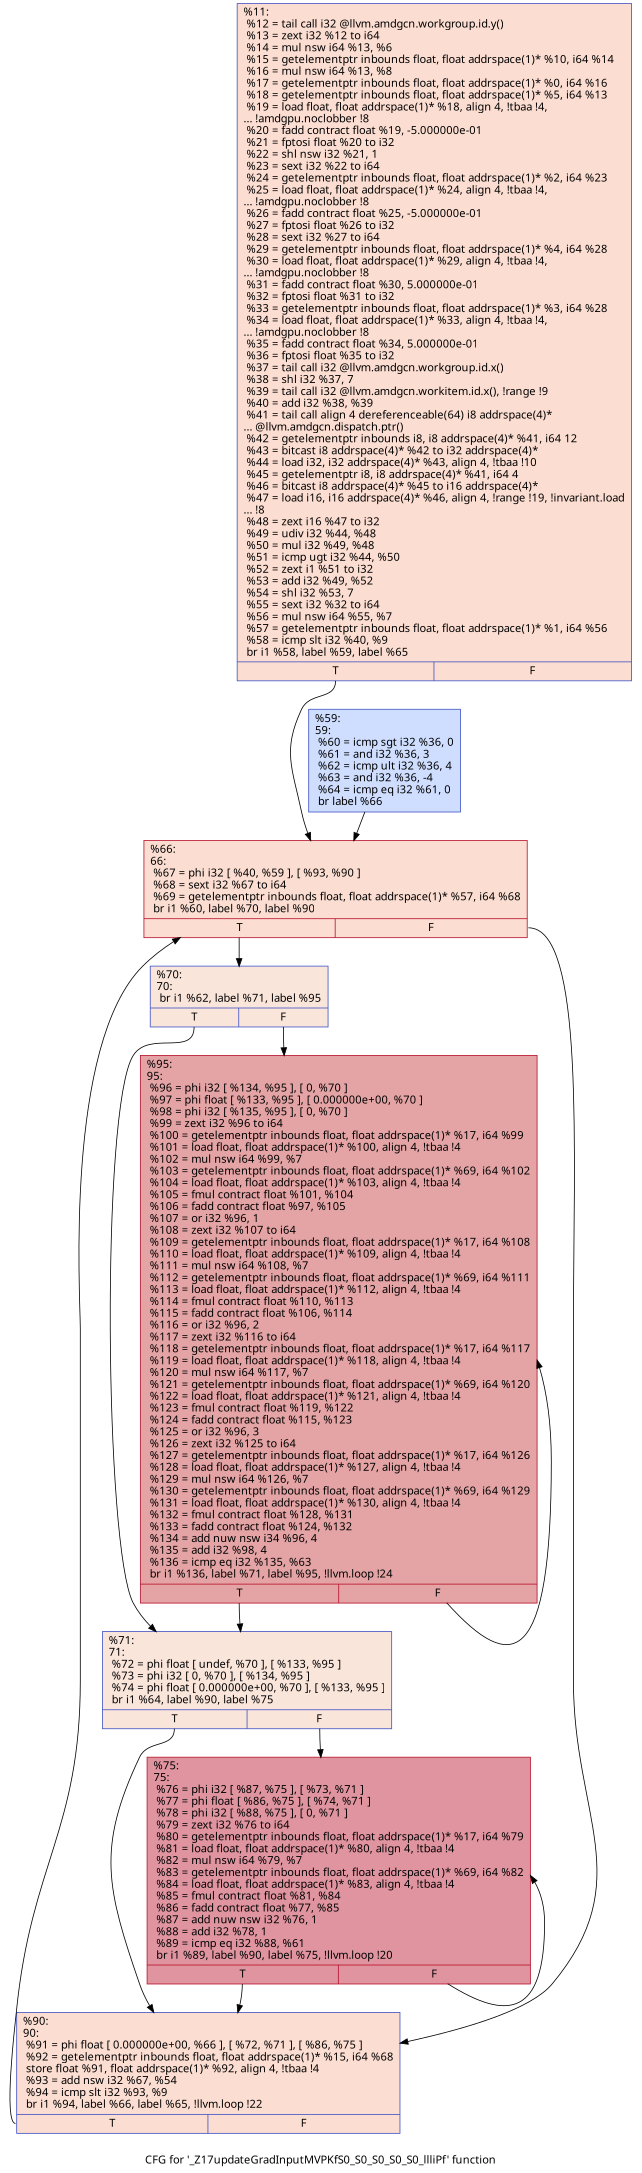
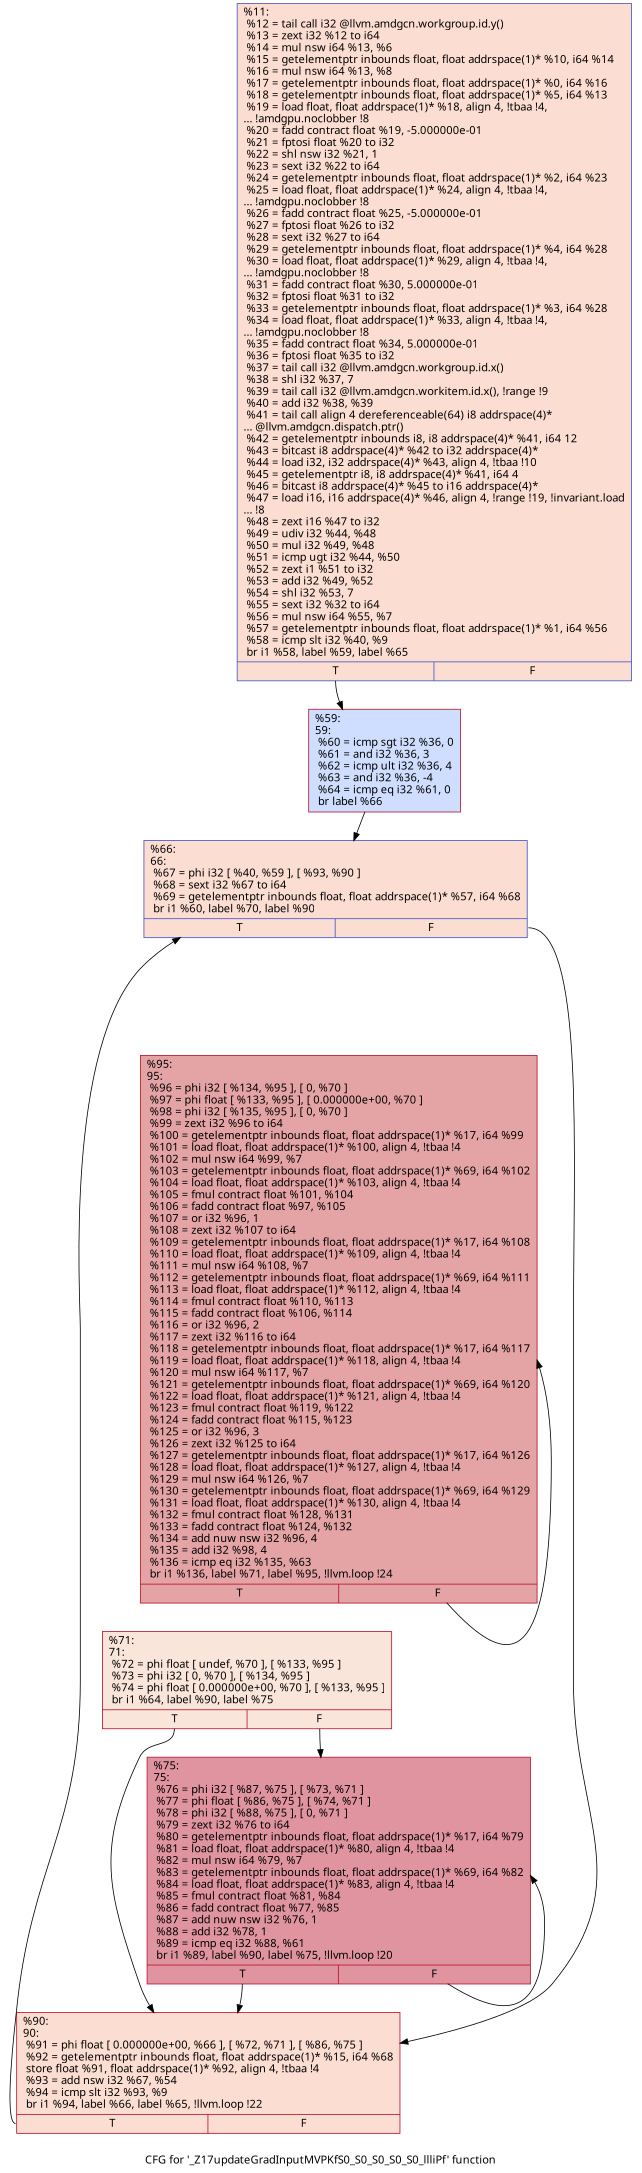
(291, 748) -> (337, 692)
(385, 761) -> (385, 761)
(336, 889) -> (336, 889)
(239, 997) -> none
(232, 1539) -> (232, 1539)
(239, 1613) -> none
(247, 1680) -> (247, 1680)
(208, 2073) -> (208, 2073)
